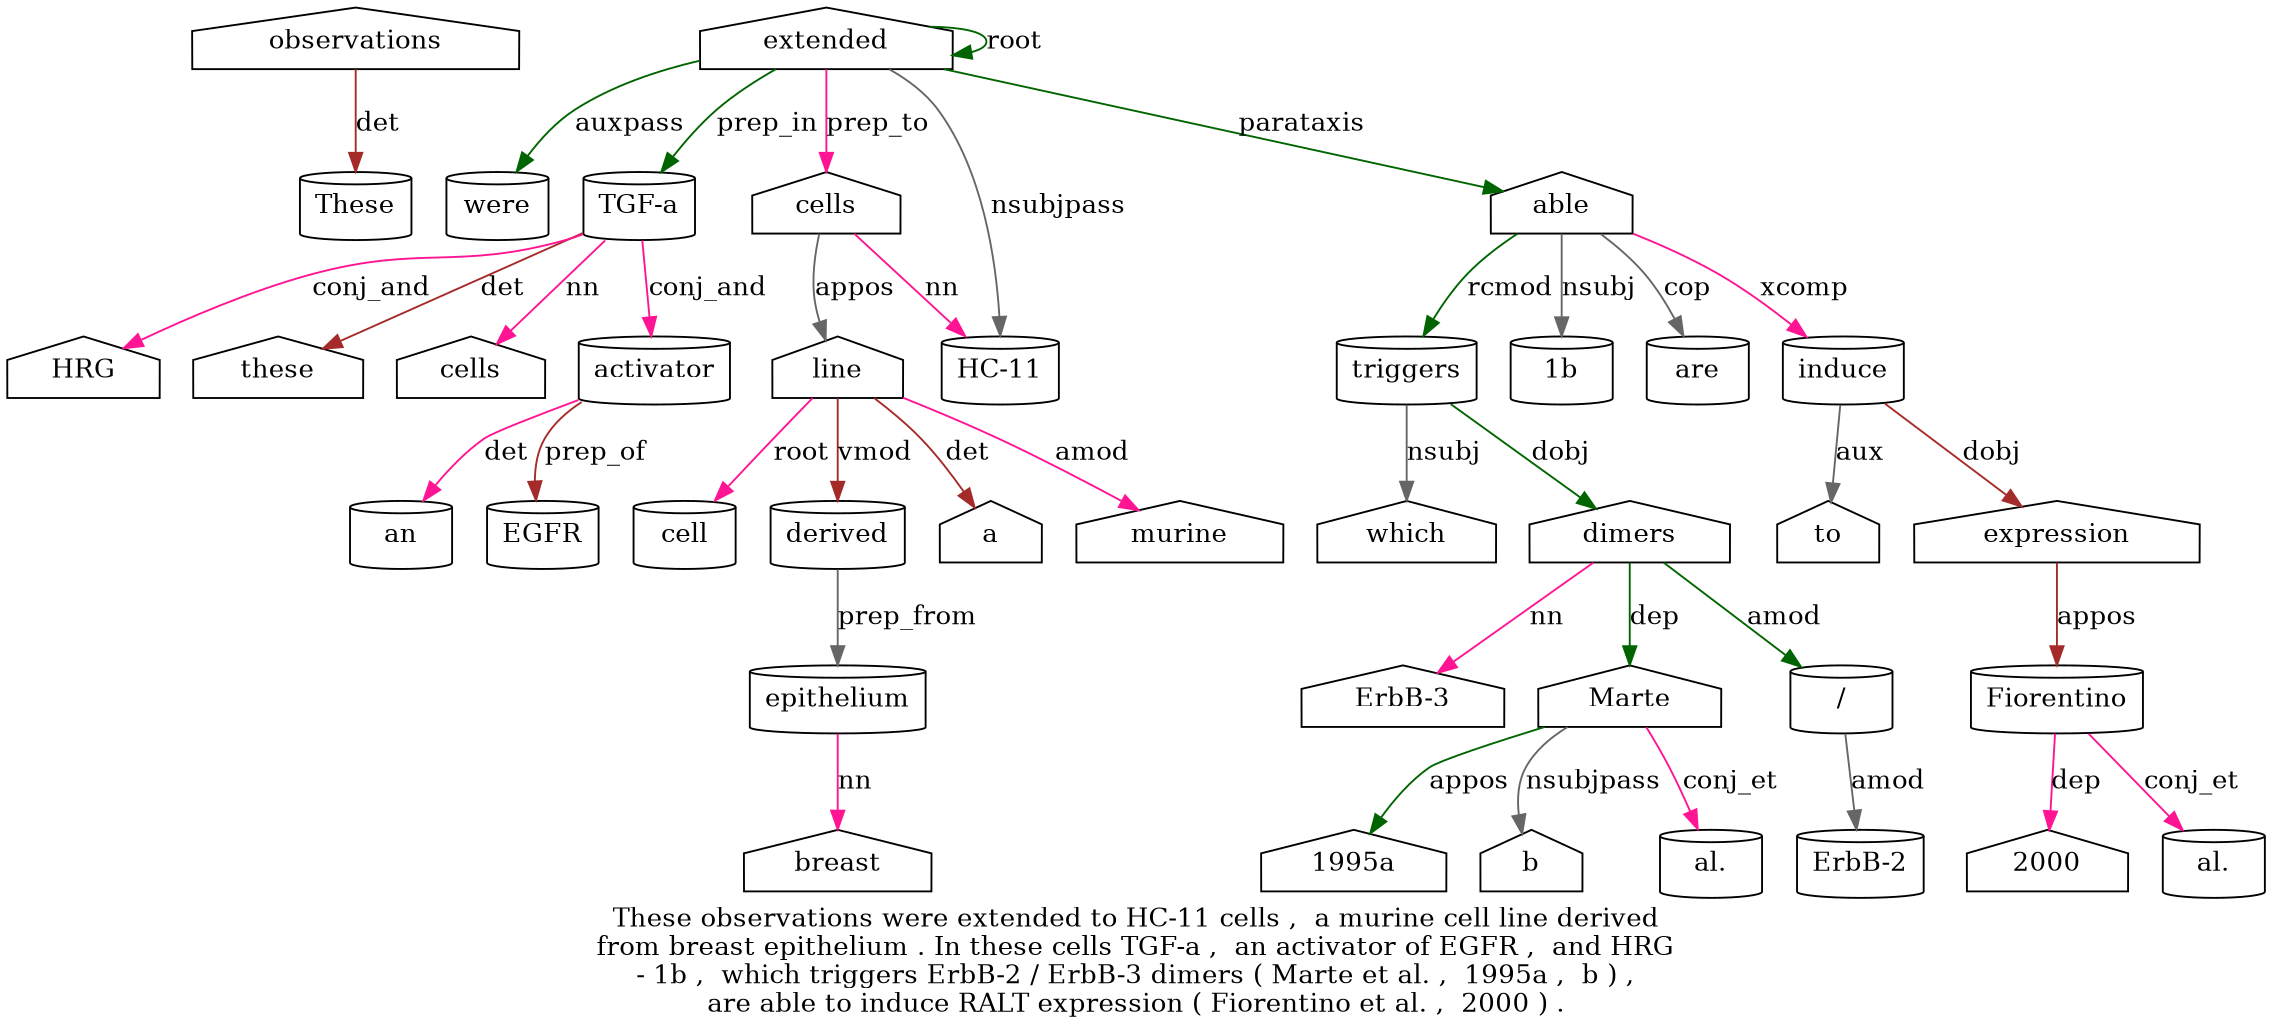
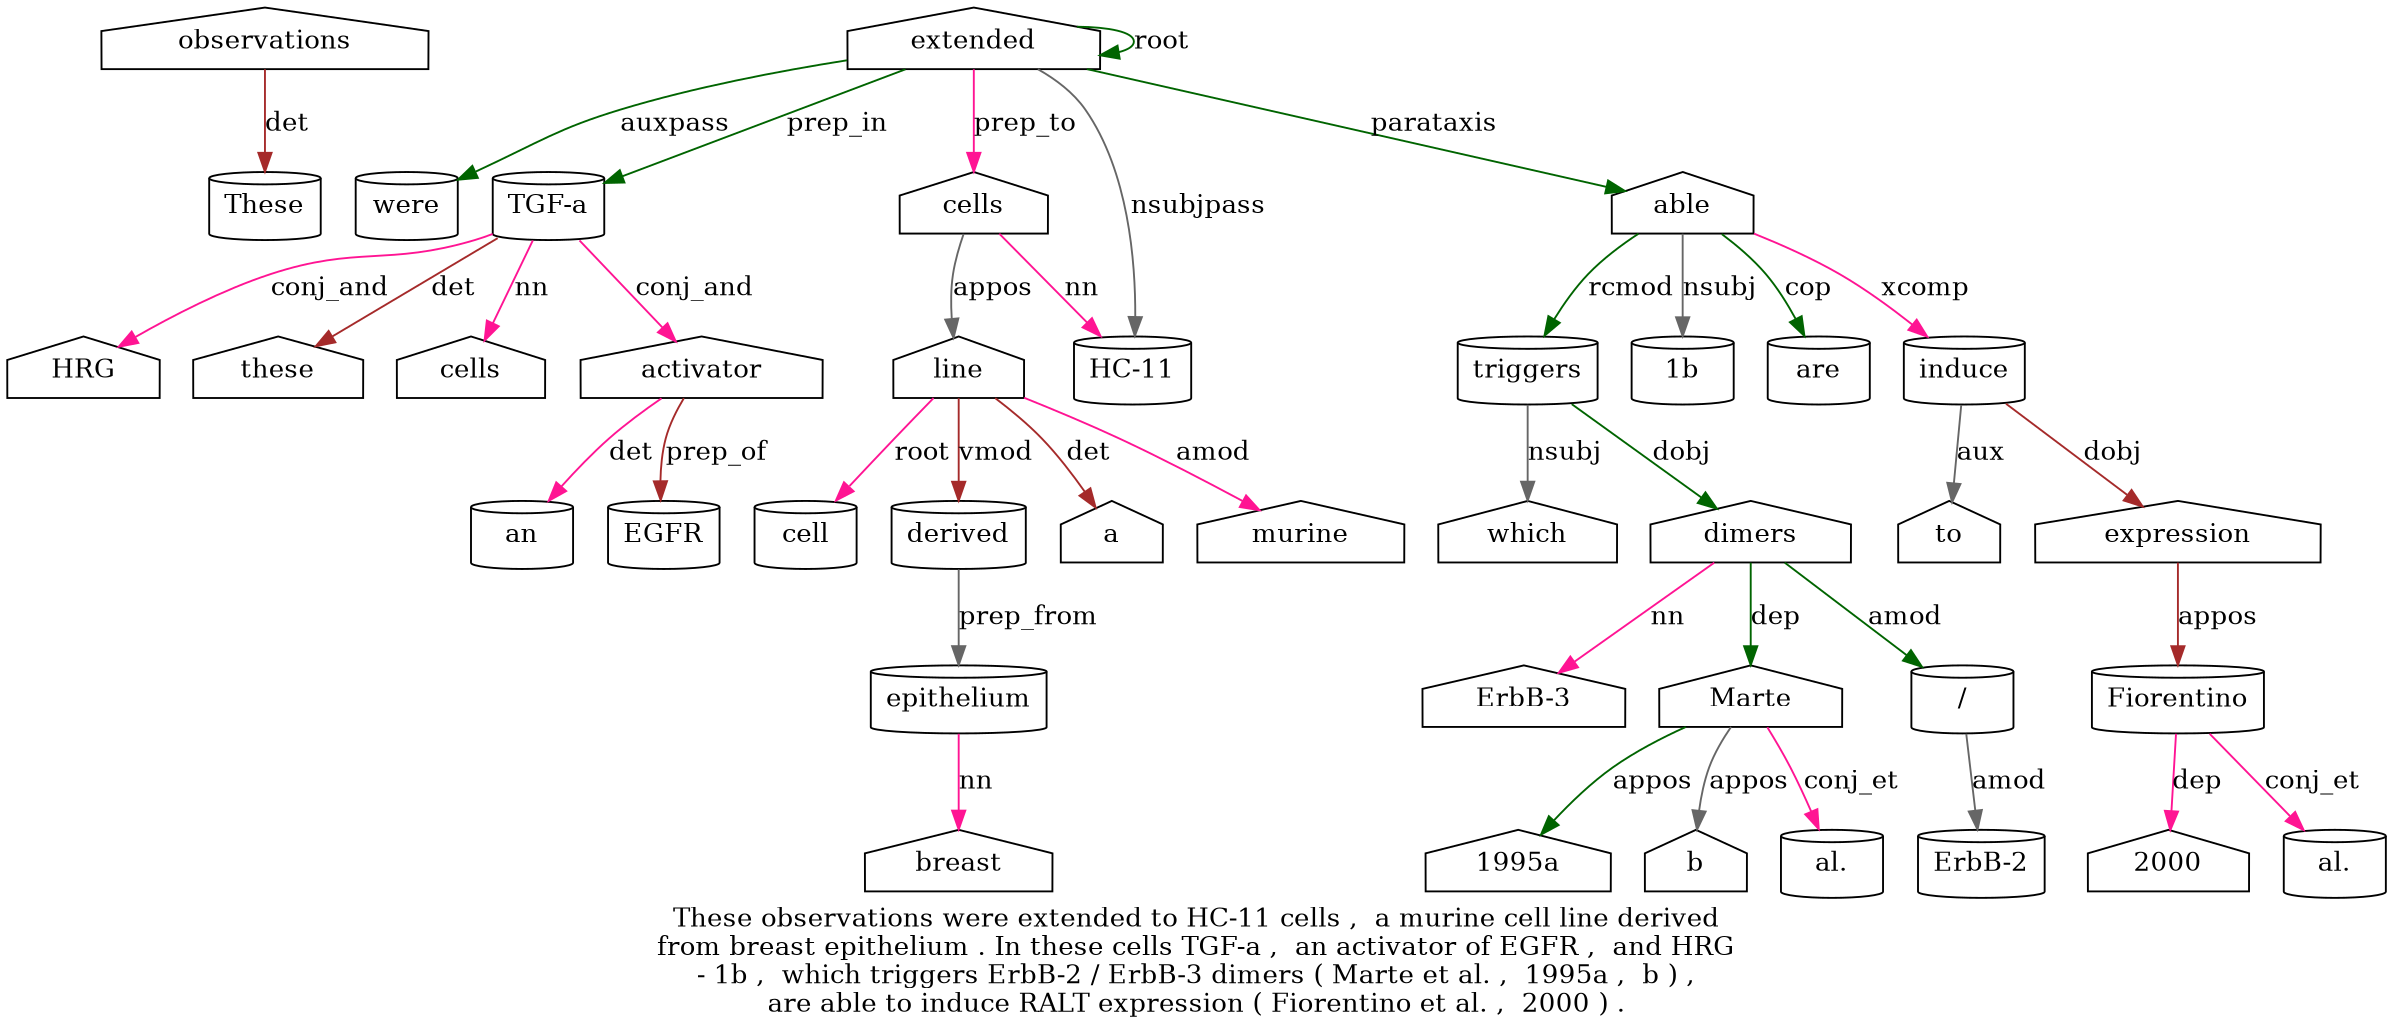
(1643, 272) -> (1764, 272)
(654, 370) -> (702, 370)
(1594, 782) -> (1750, 782)
